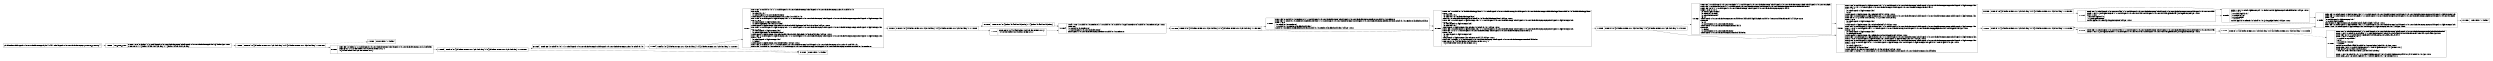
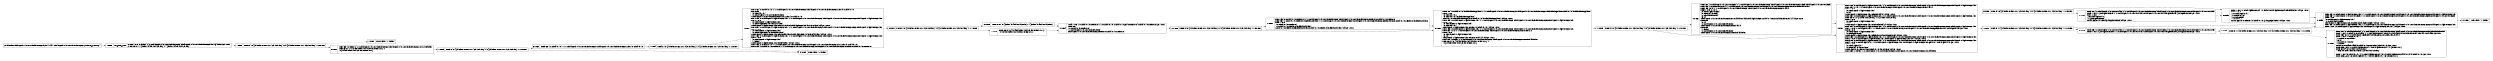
(2195, 26) -> (2194, 26)
